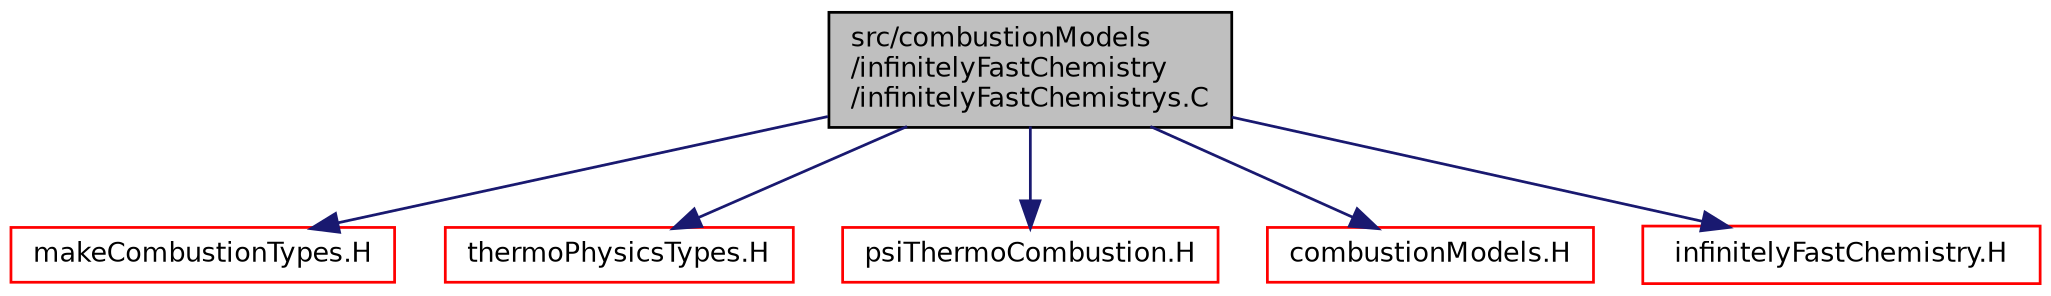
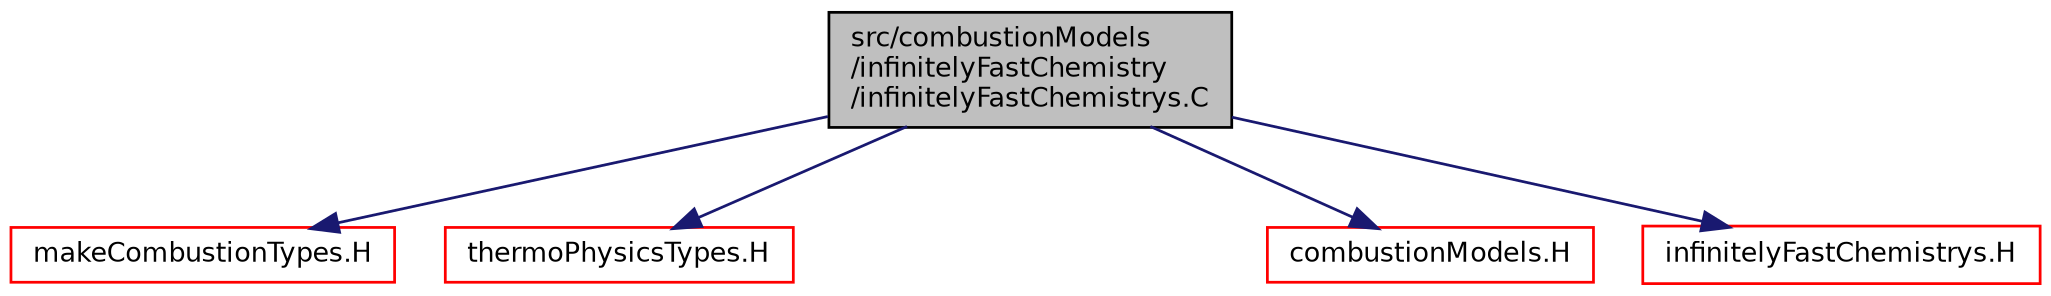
(1030, 255) -> none
(1841, 255) -> (1841, 255)
